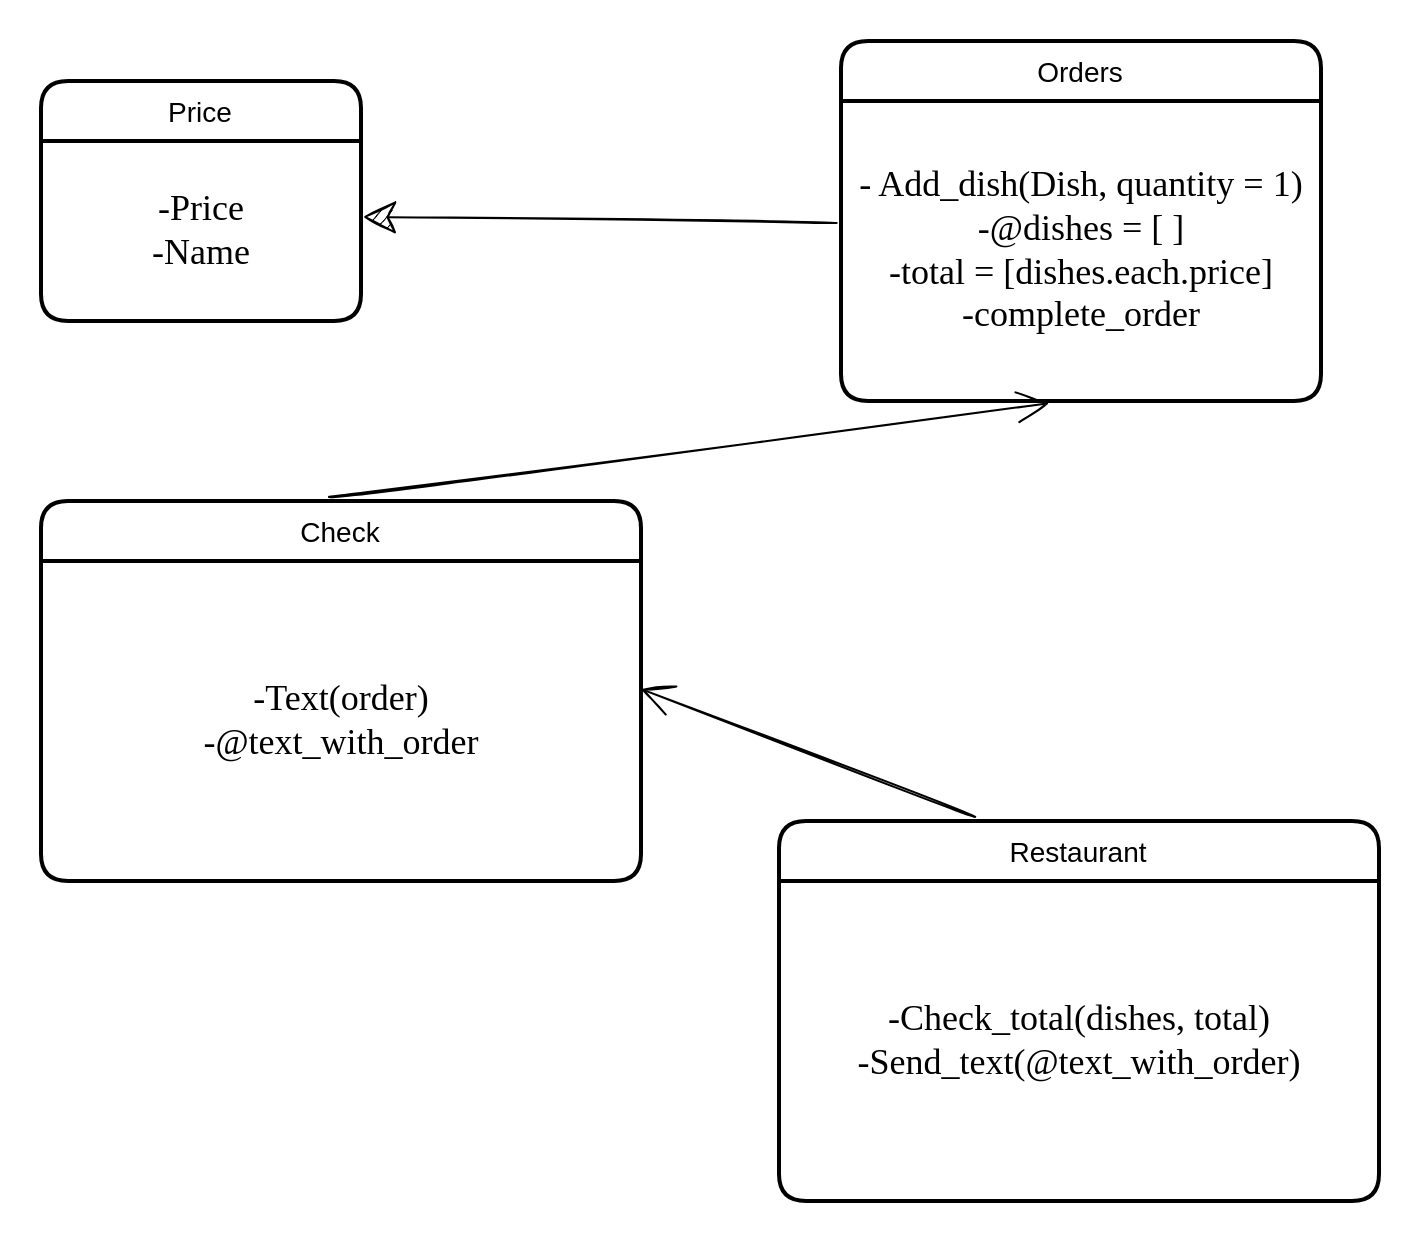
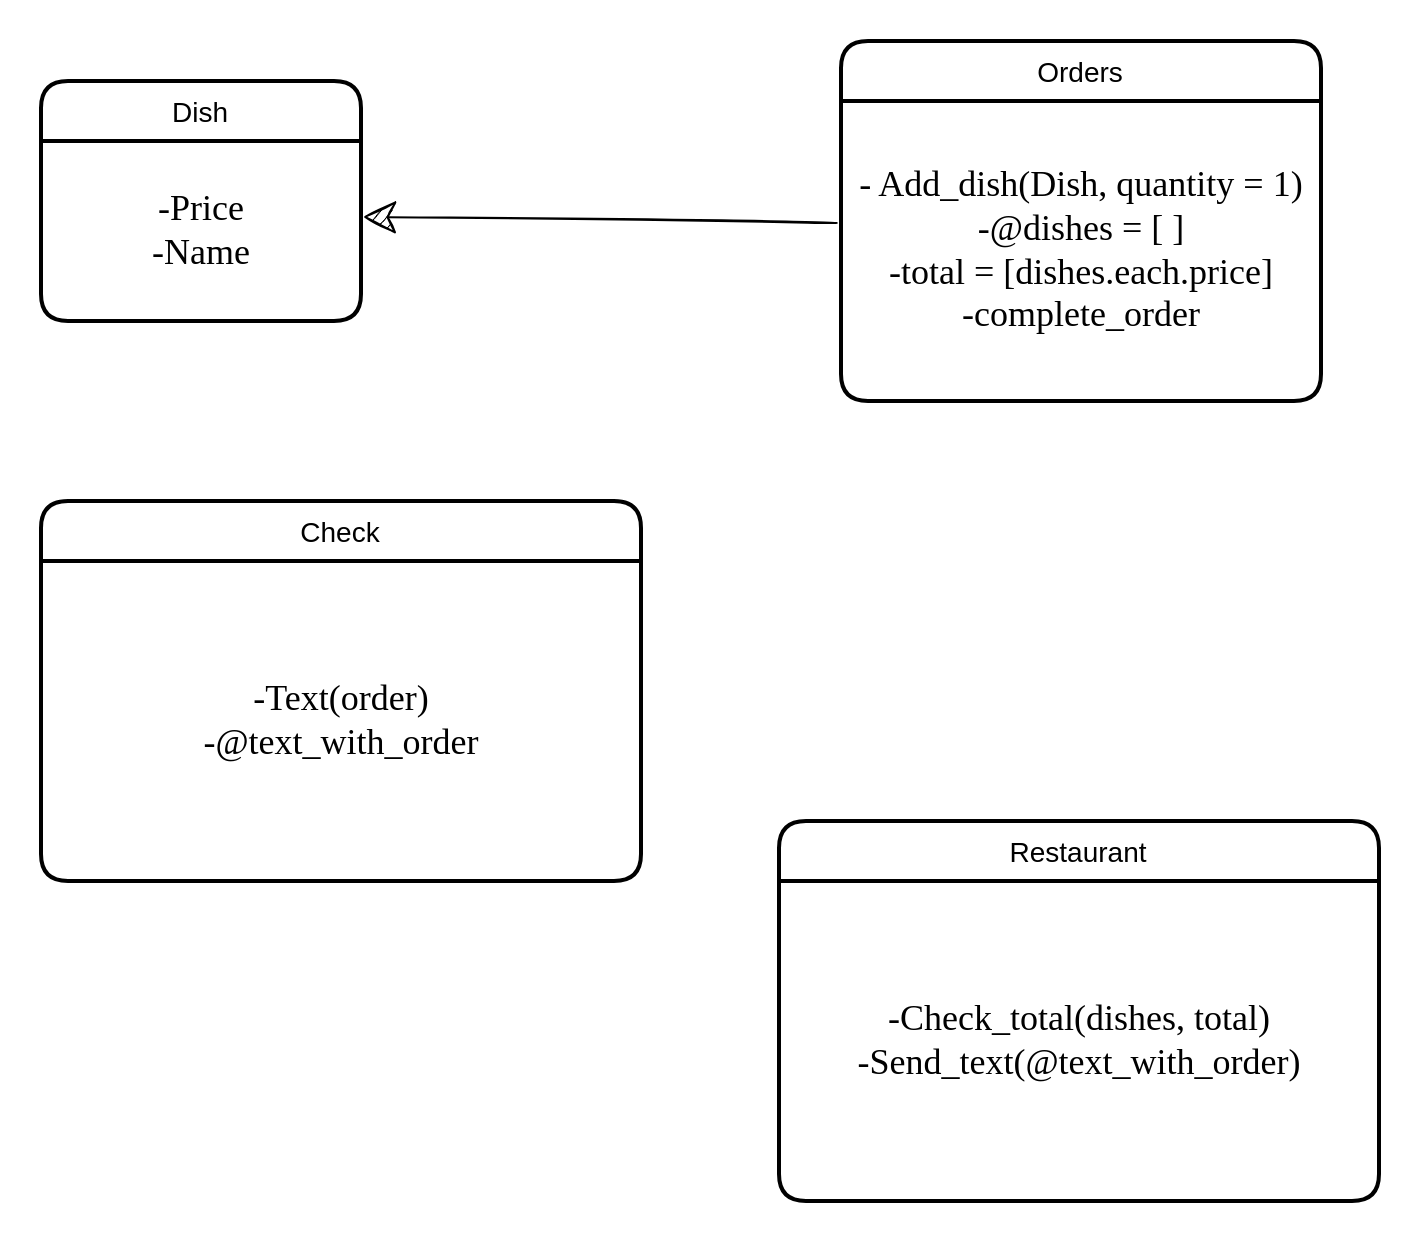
(200, 113) -> (200, 113)
(685, 451) -> none
(808, 753) -> none
